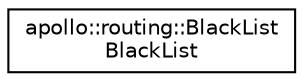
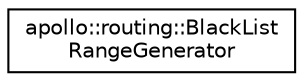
(152, 41) -> (152, 41)
